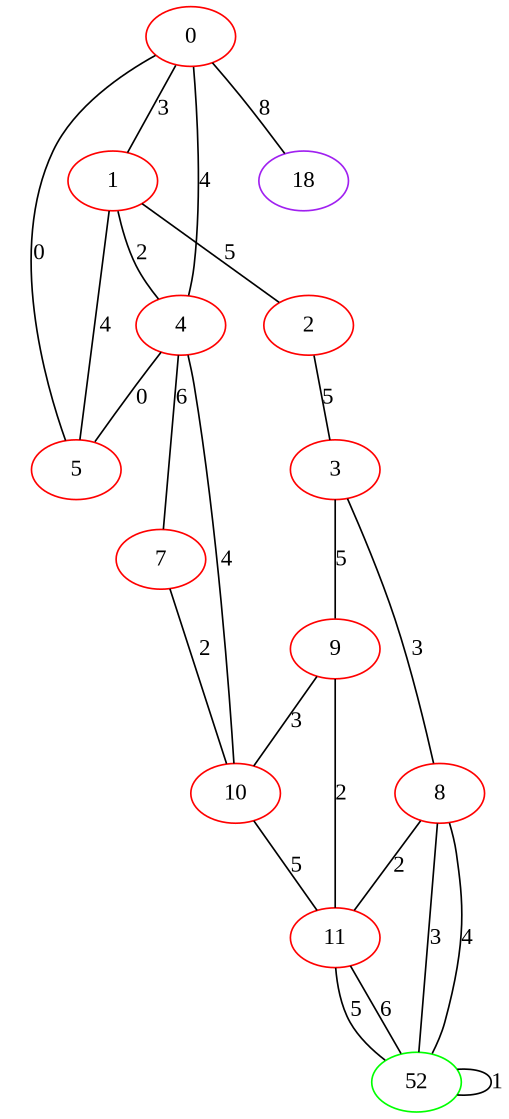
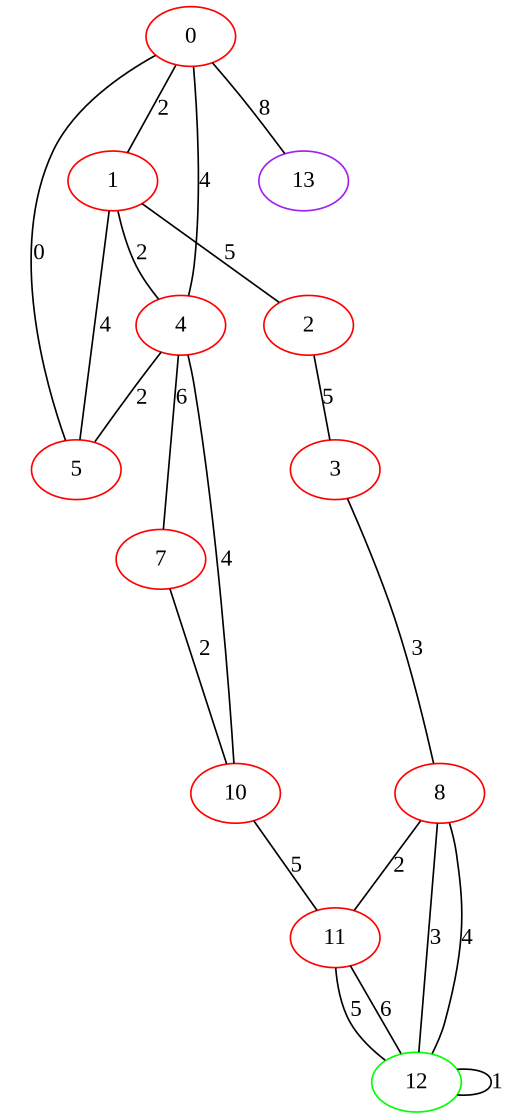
(163, 109) -> (163, 109)
(304, 181) -> (304, 181)
(142, 398) -> (142, 398)
(335, 649) -> none
(417, 1082) -> (417, 1082)
